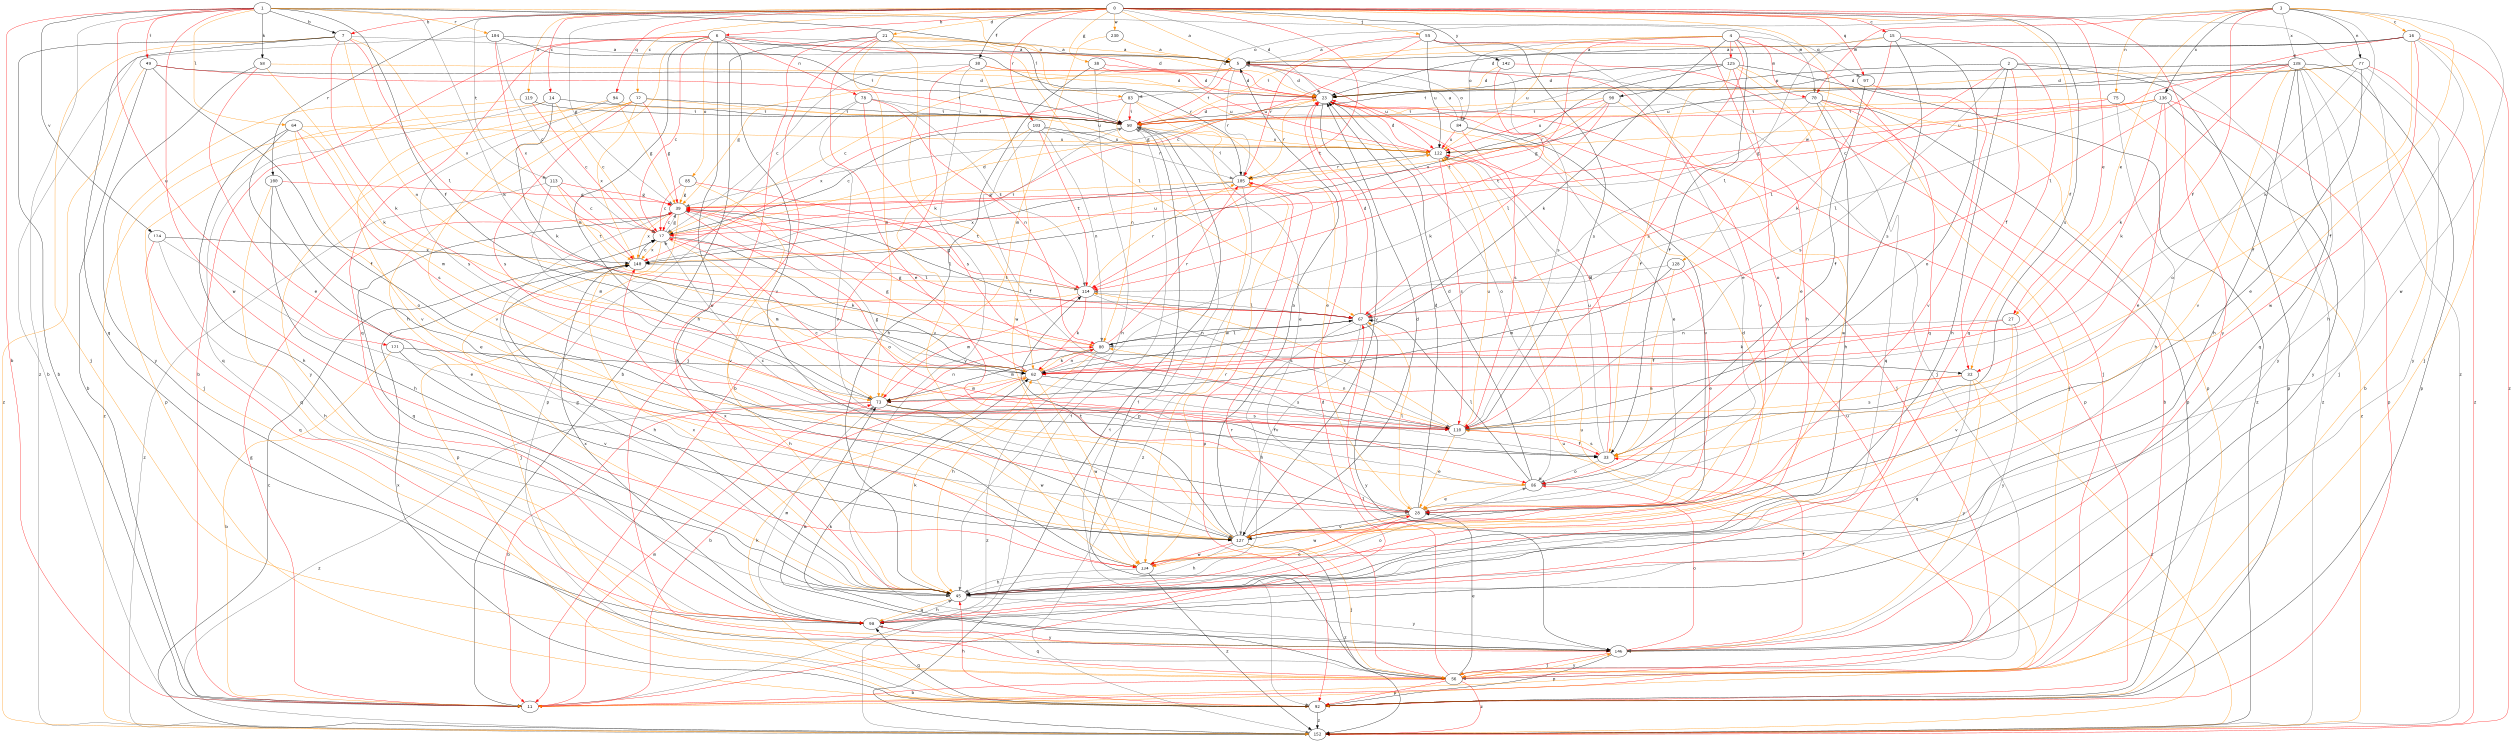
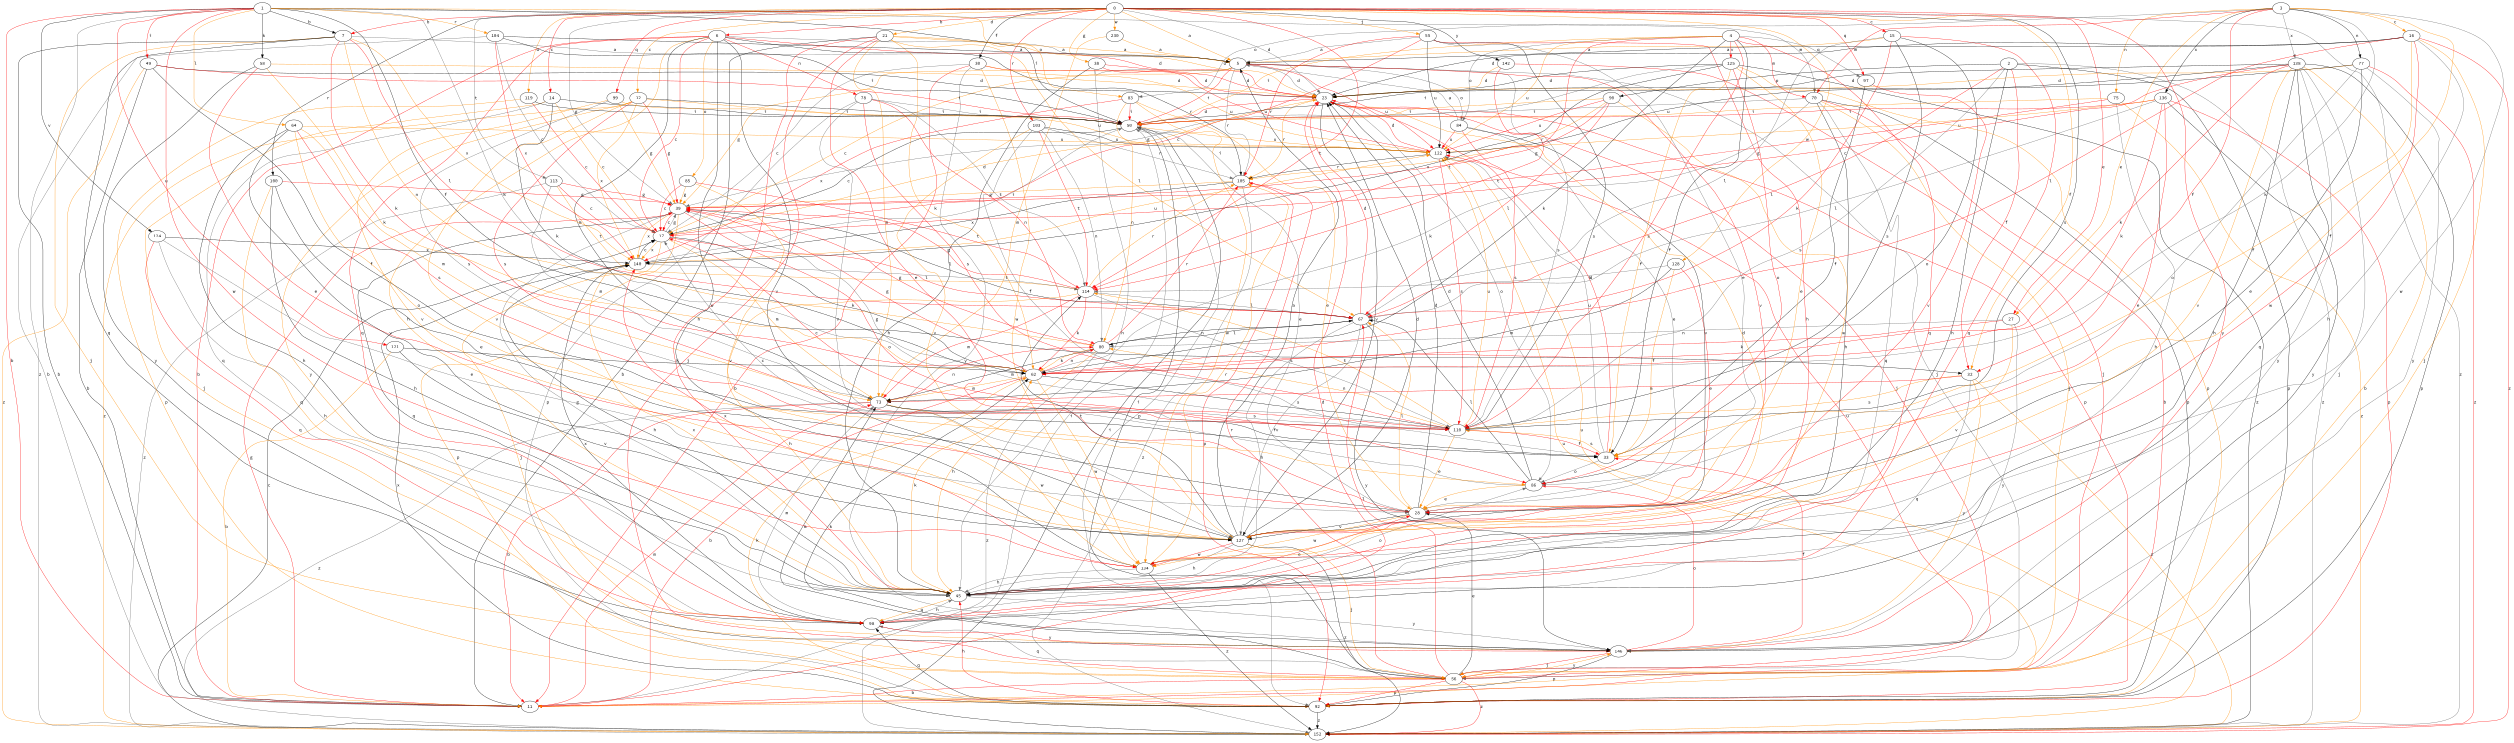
(615, 98) -> (615, 98)
